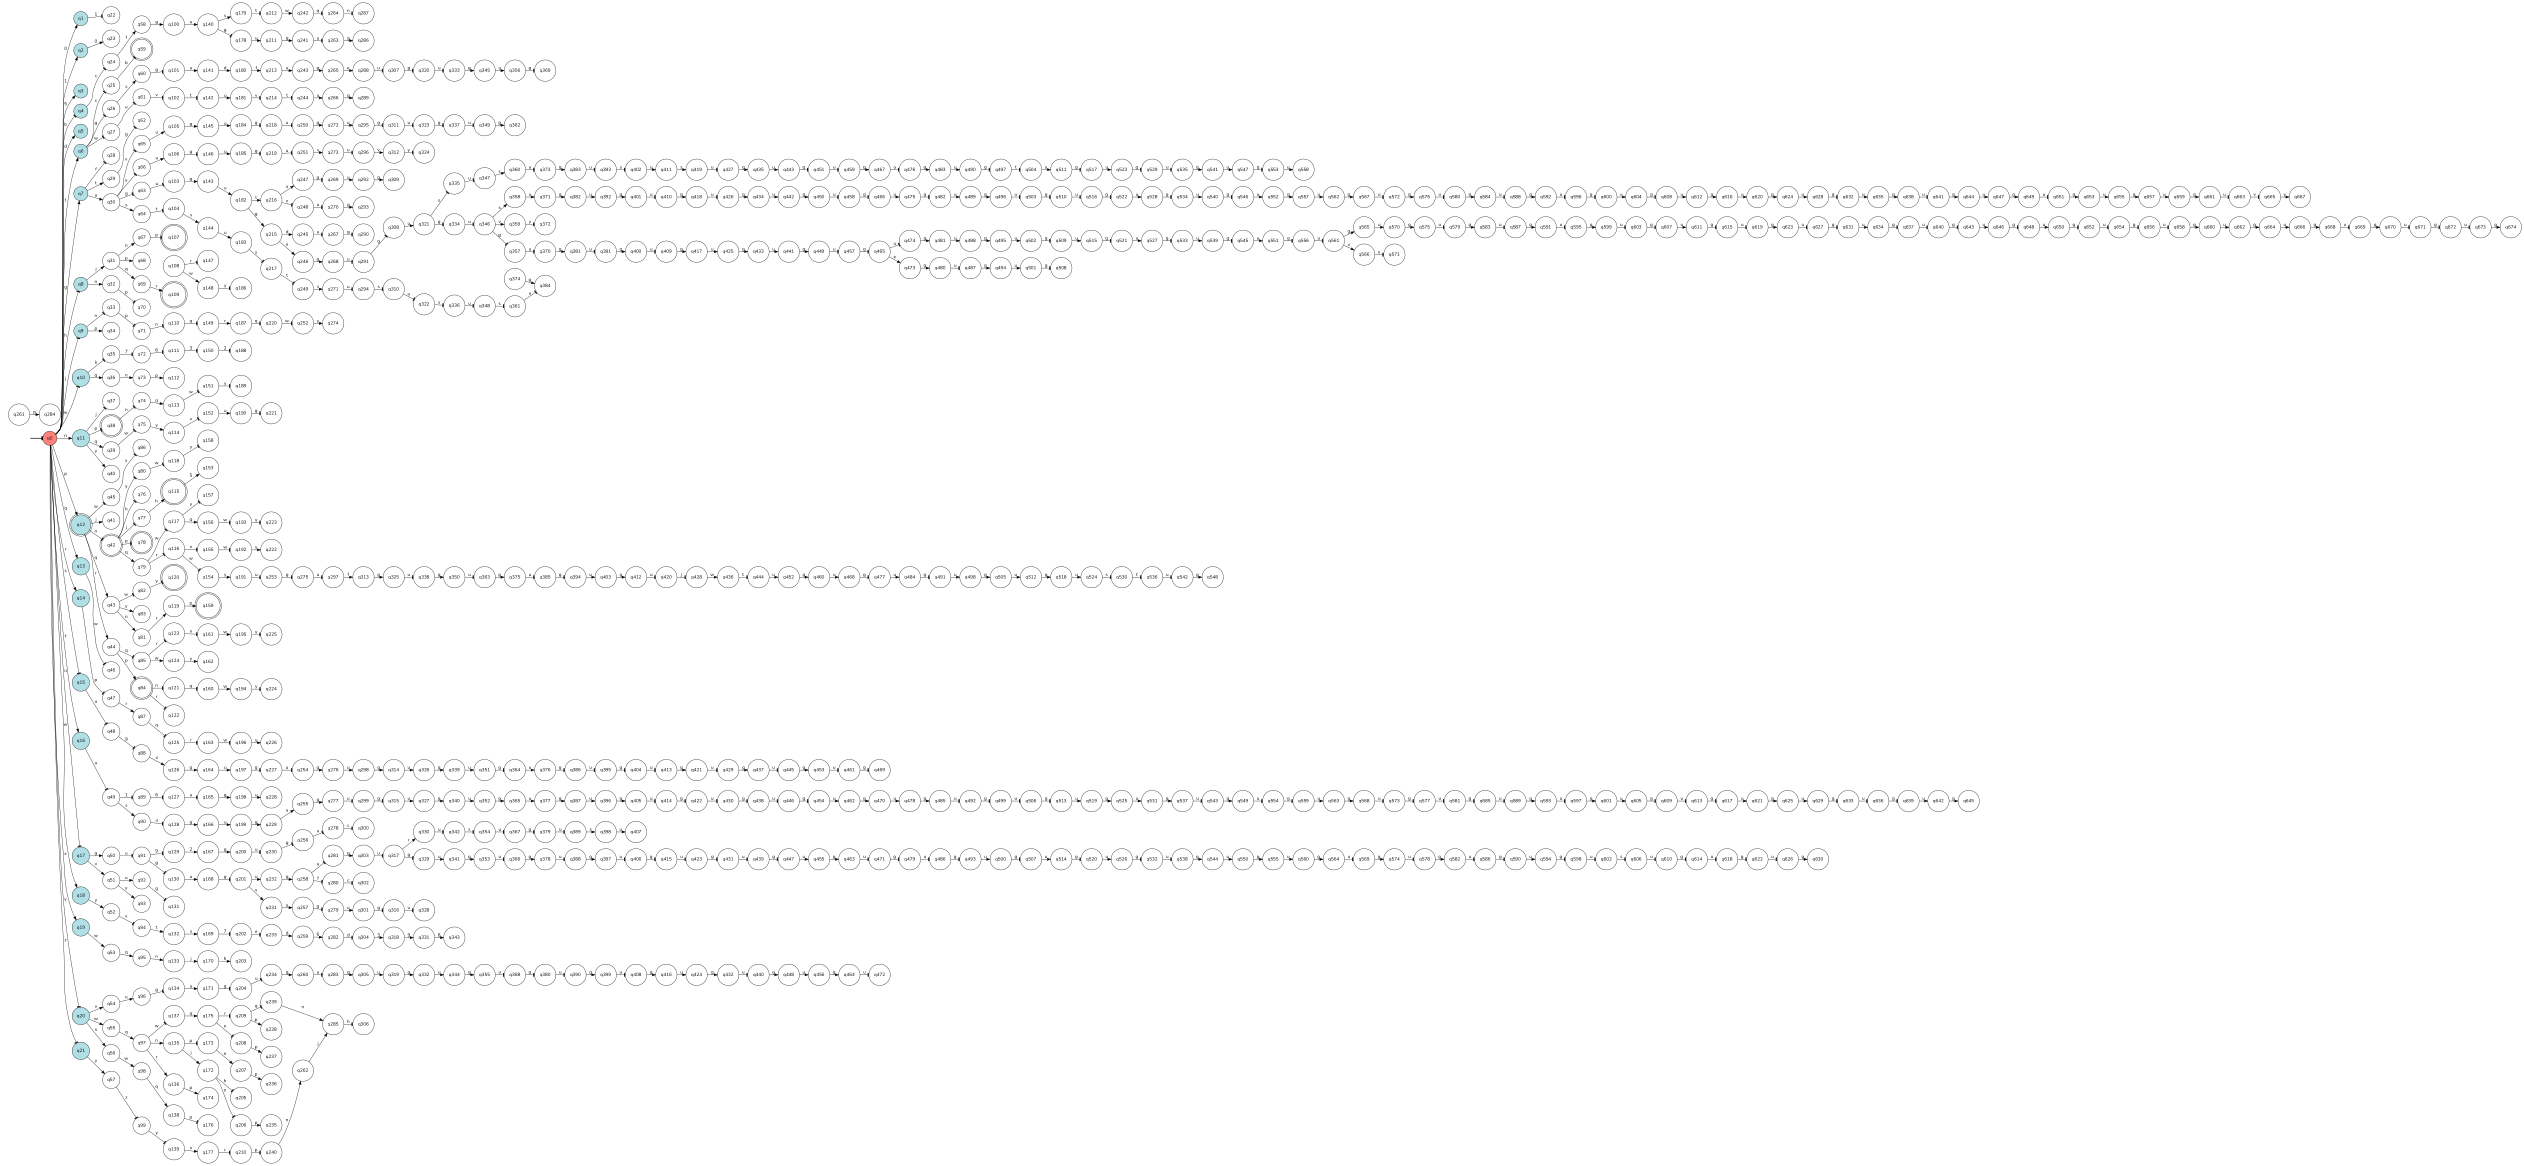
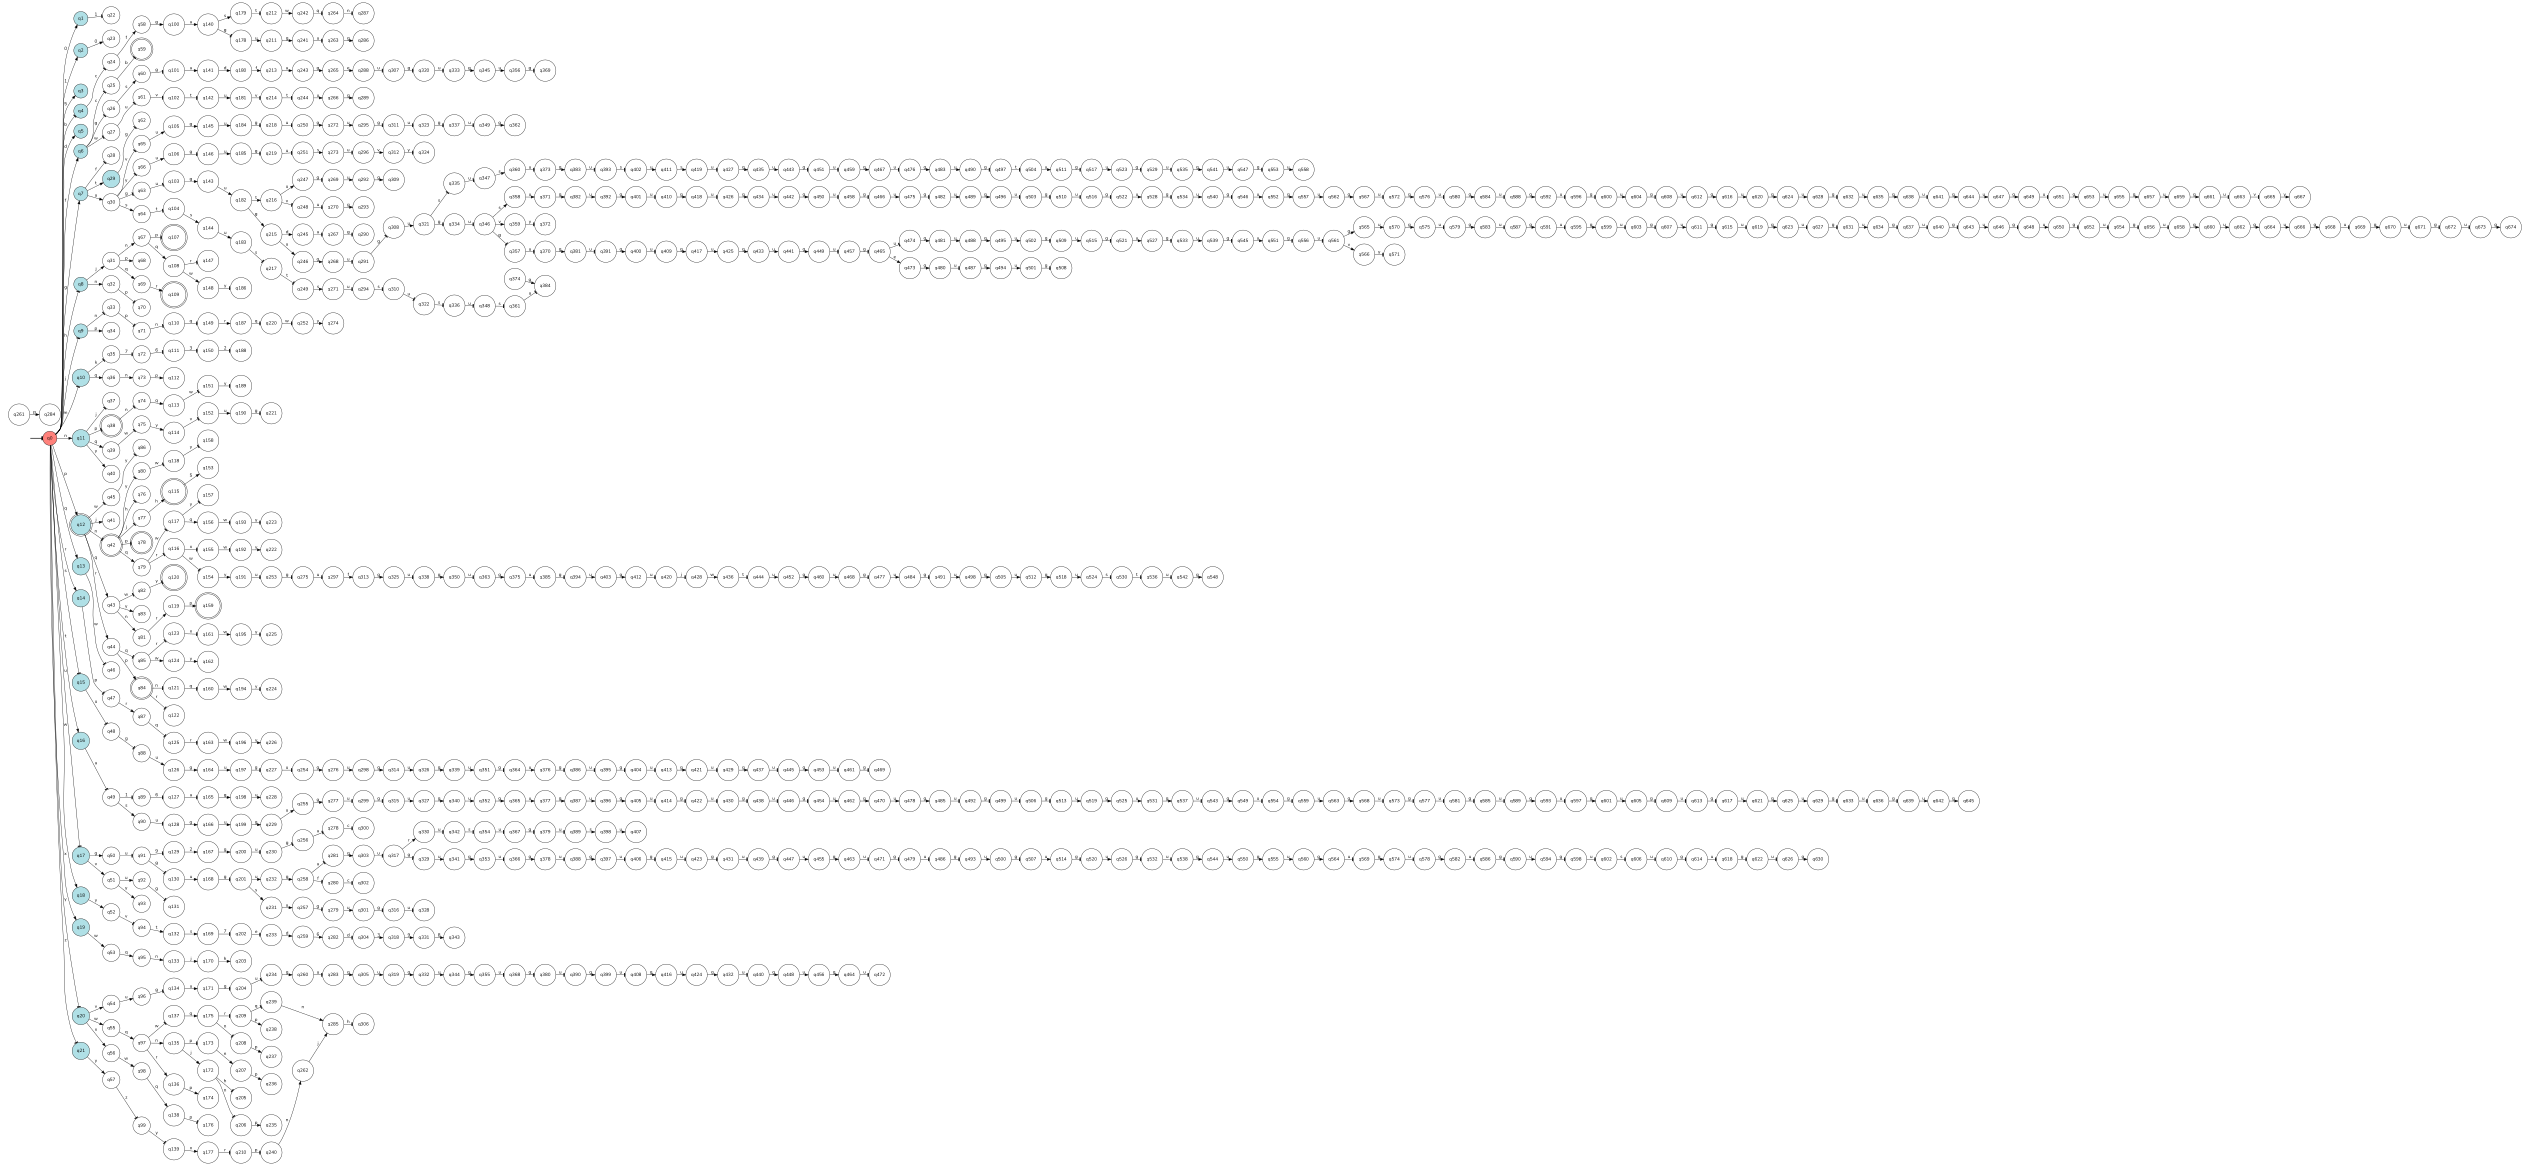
(111, 179) -> (111, 179)
none -> (156, 250)
